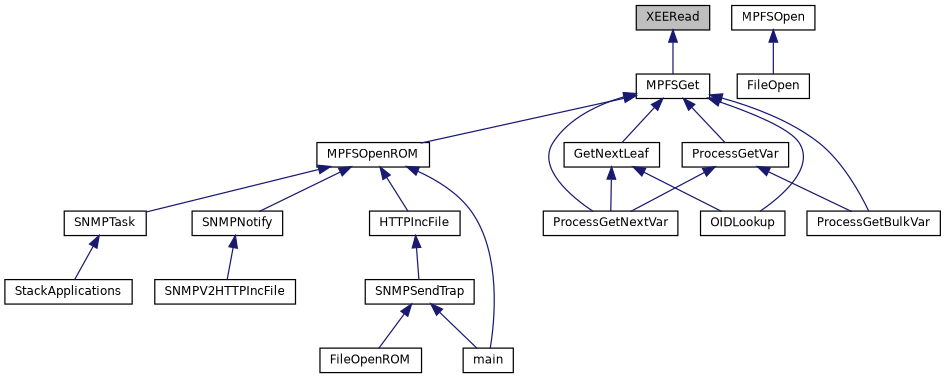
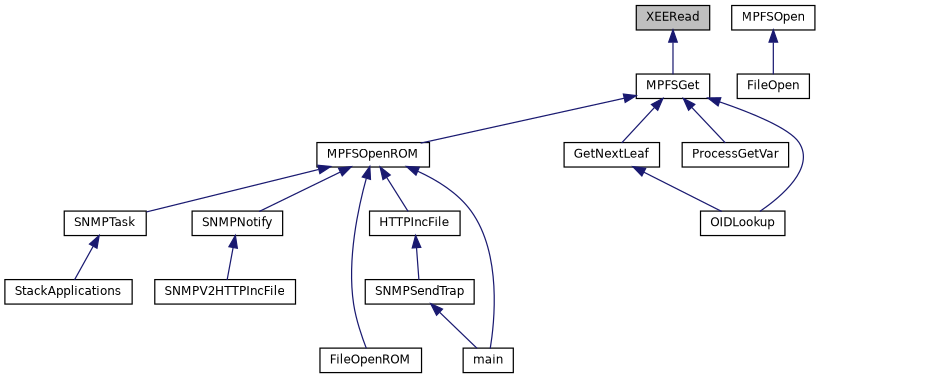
(611, 223) -> none
(874, 223) -> none
(391, 331) -> (352, 264)
